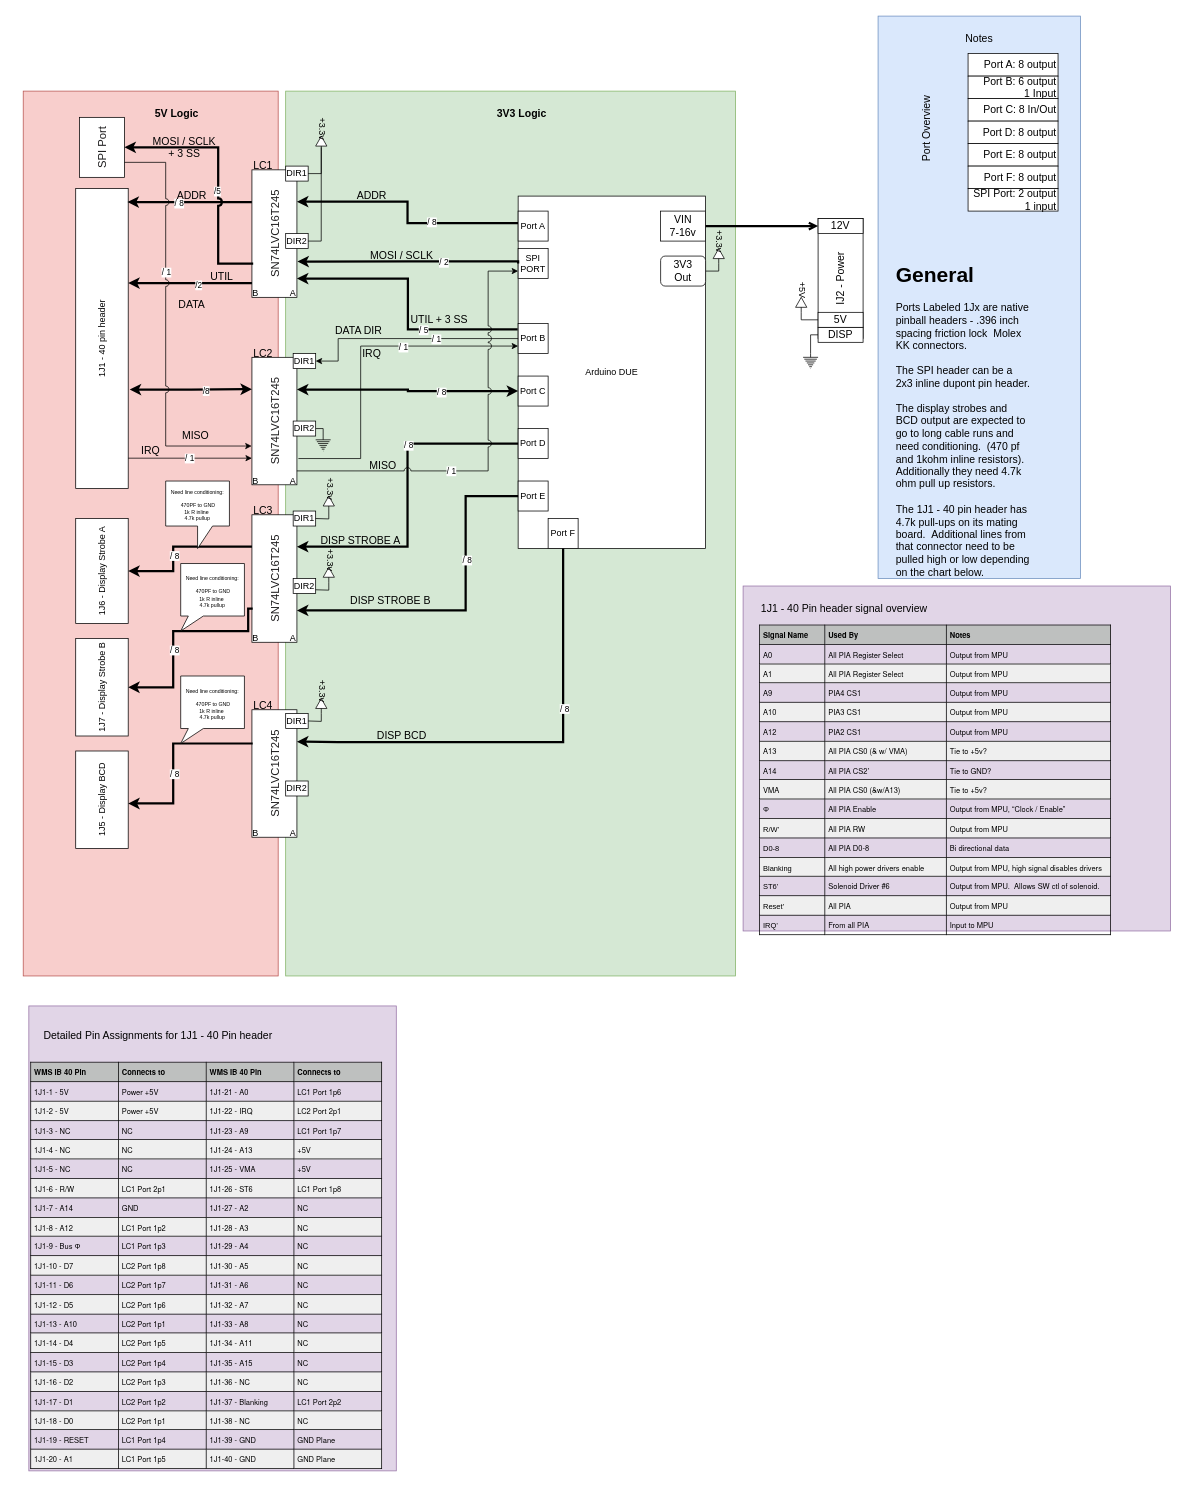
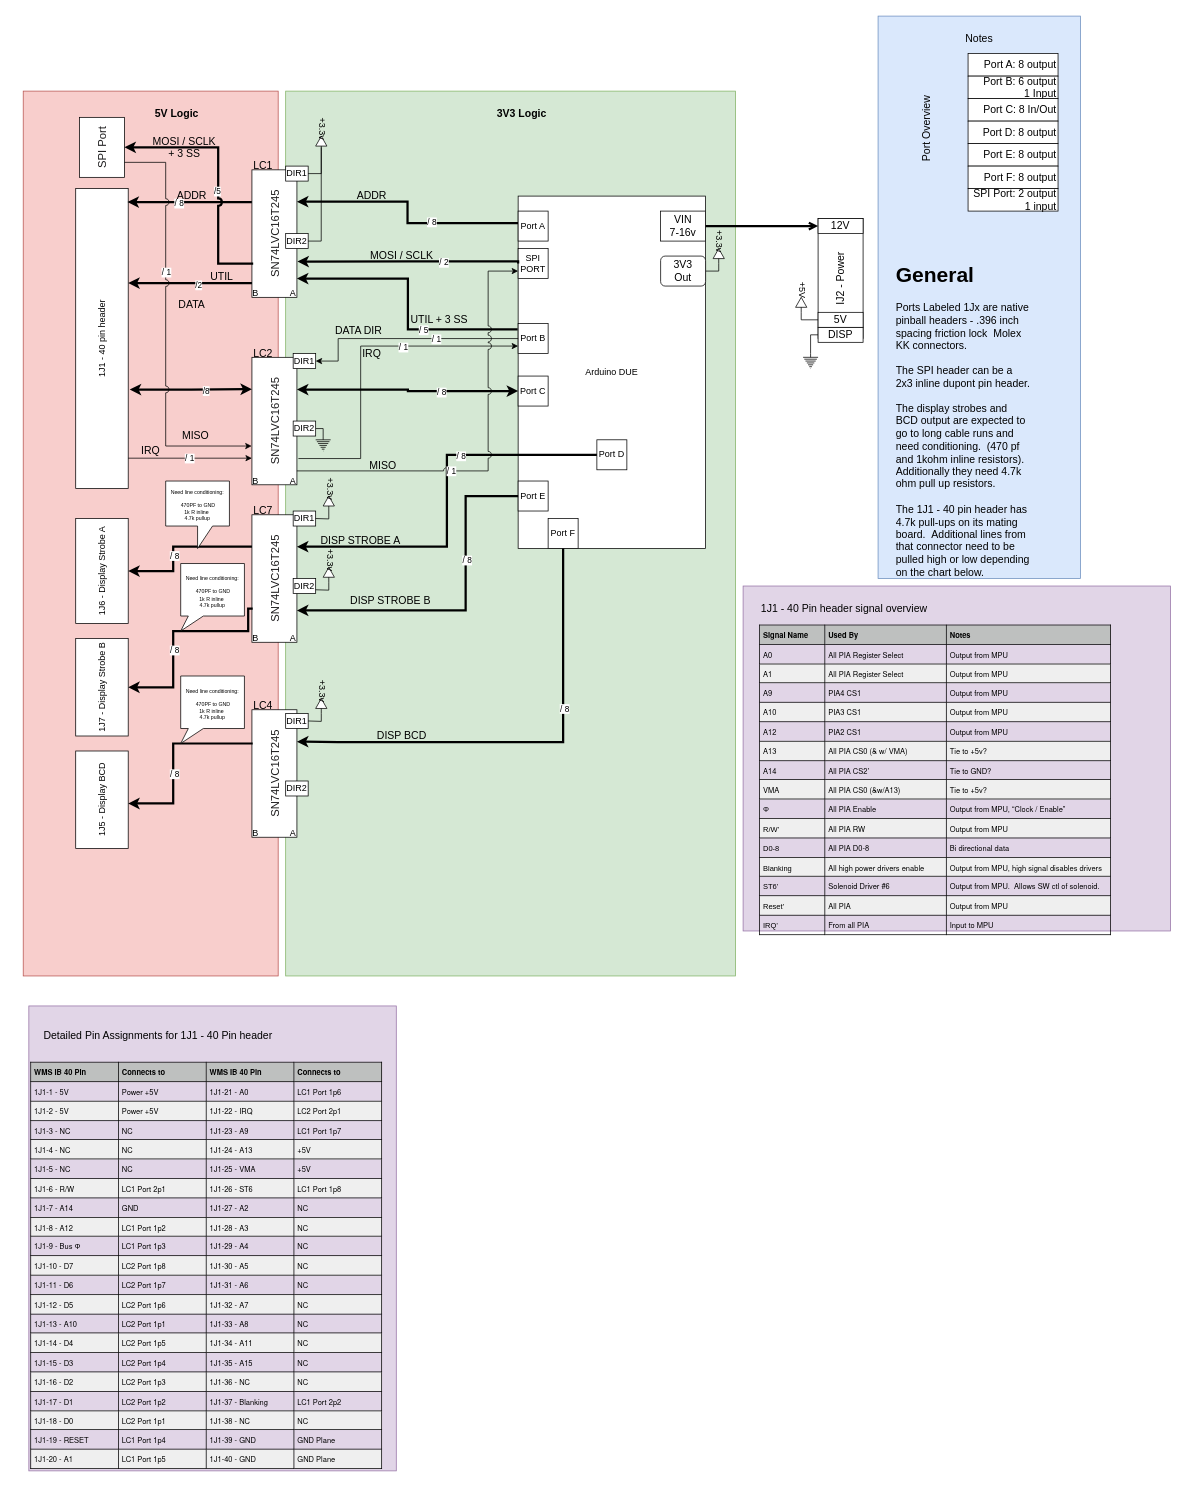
(533, 444) -> (612, 455)
(263, 511) -> (263, 511)
